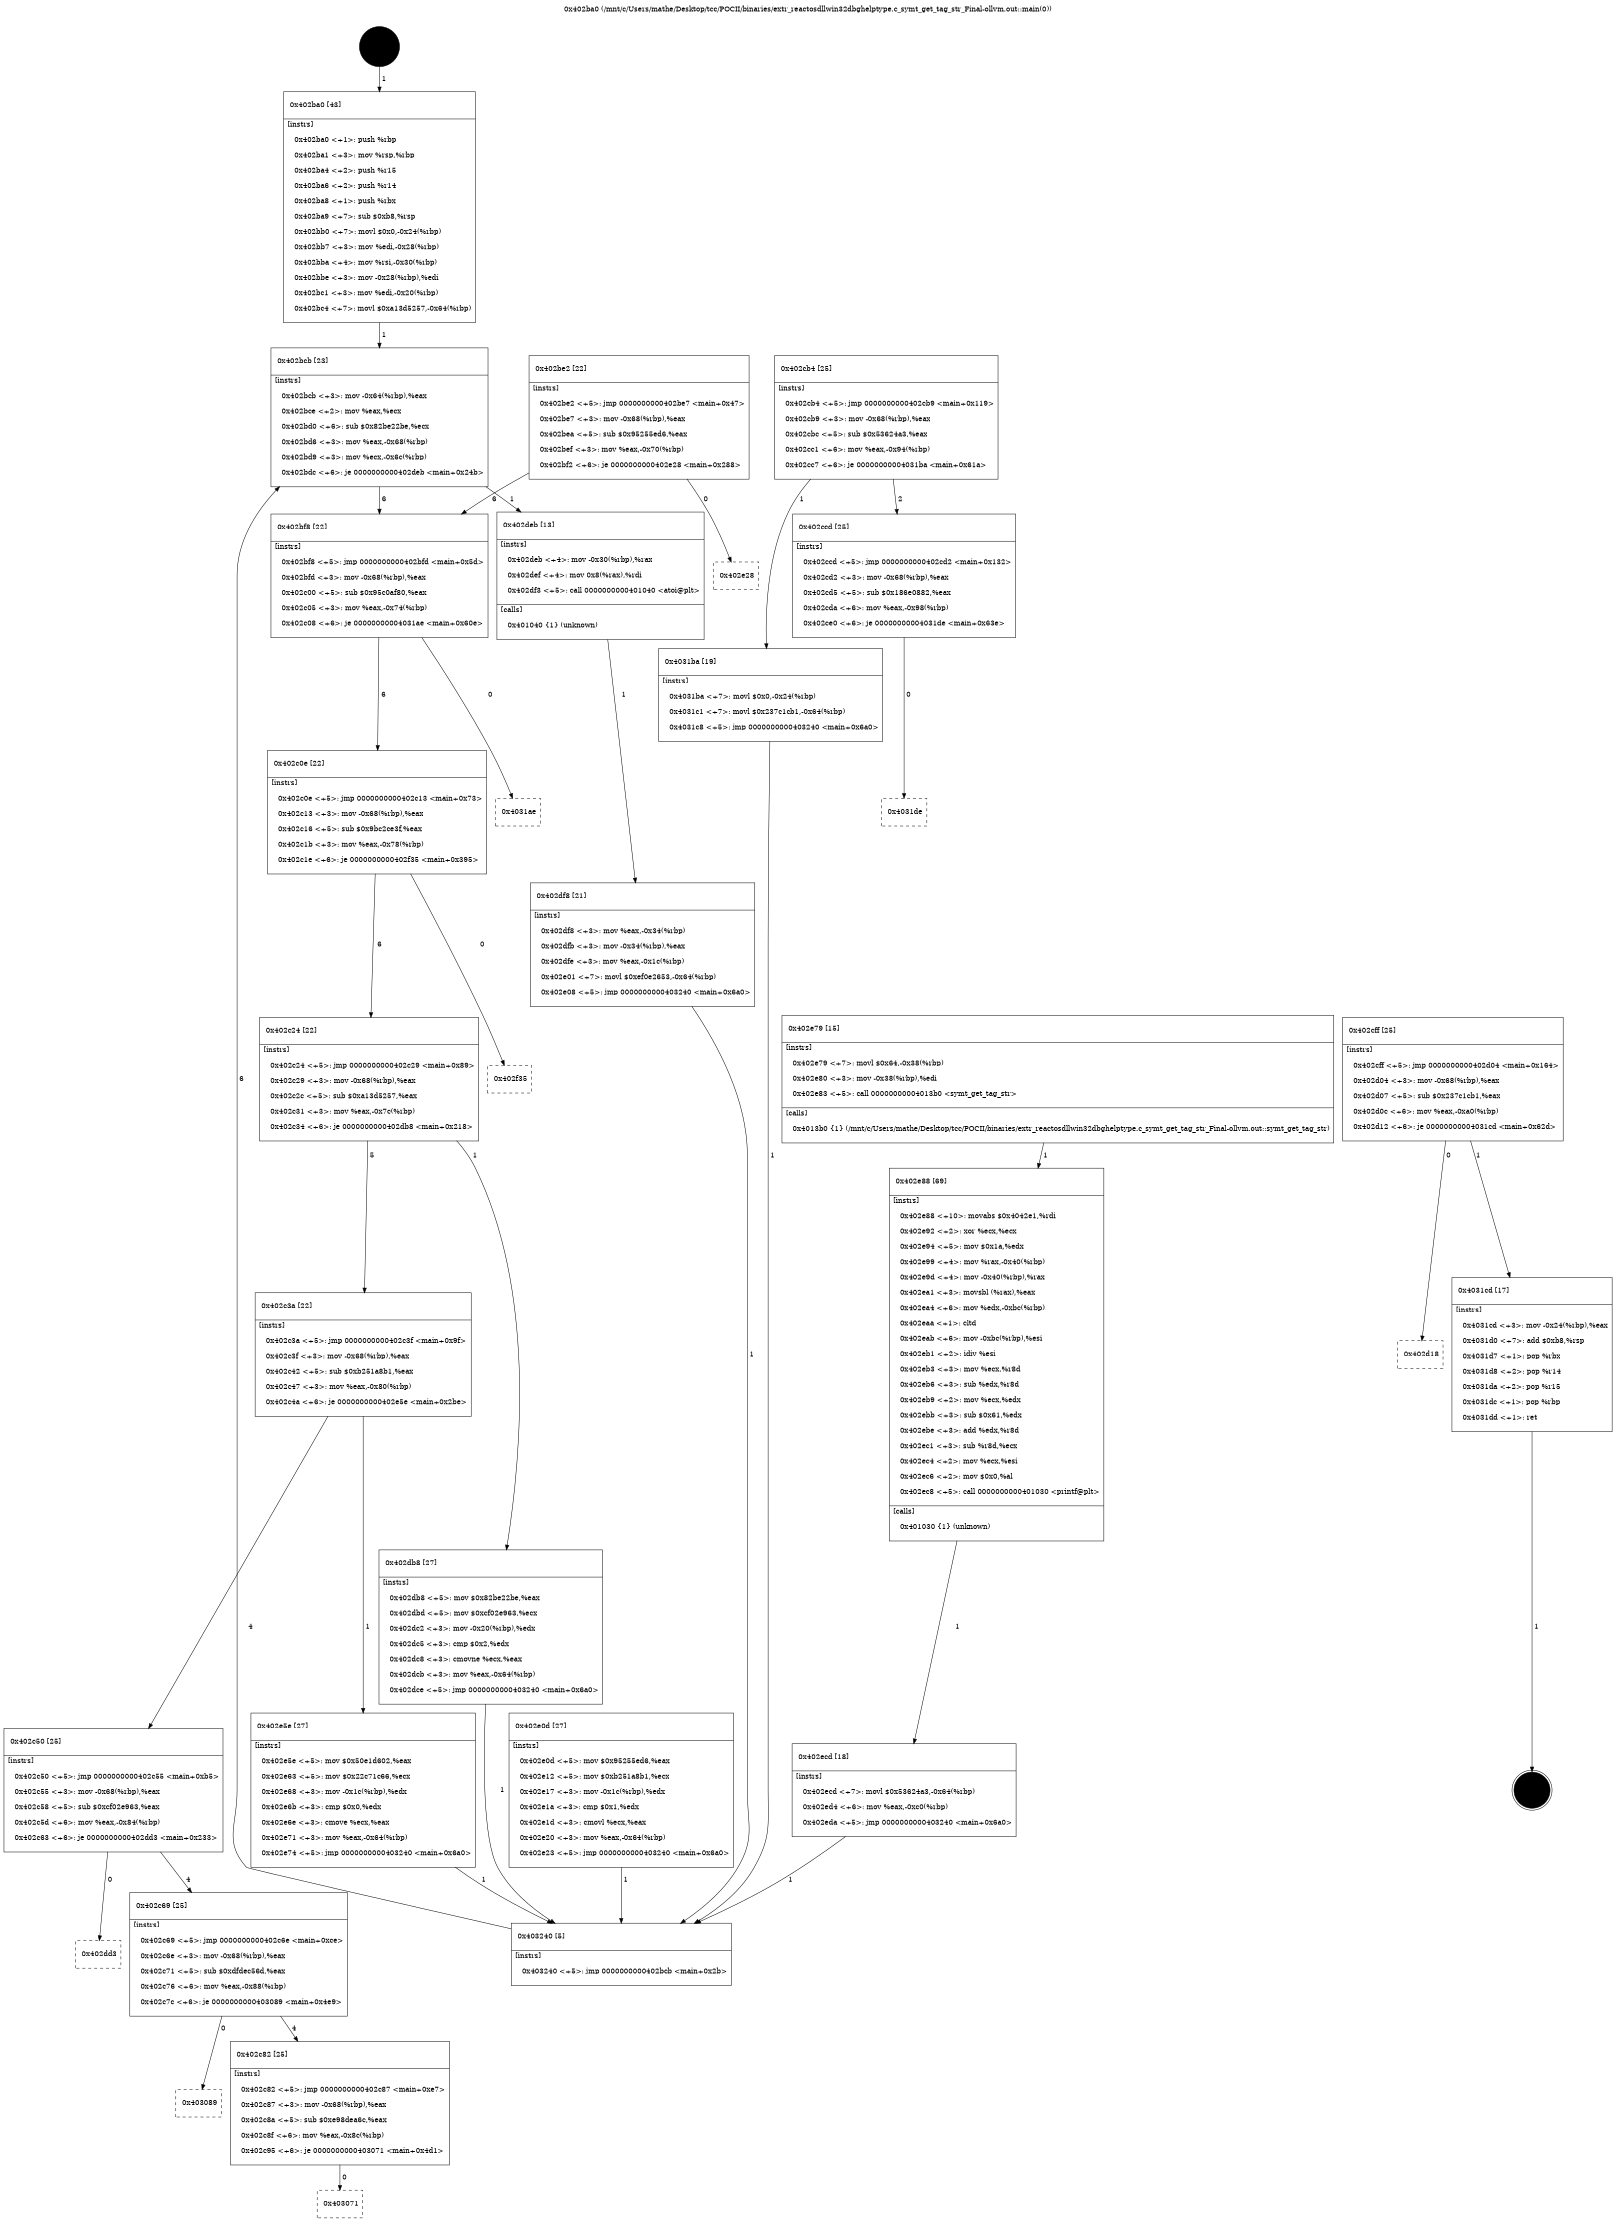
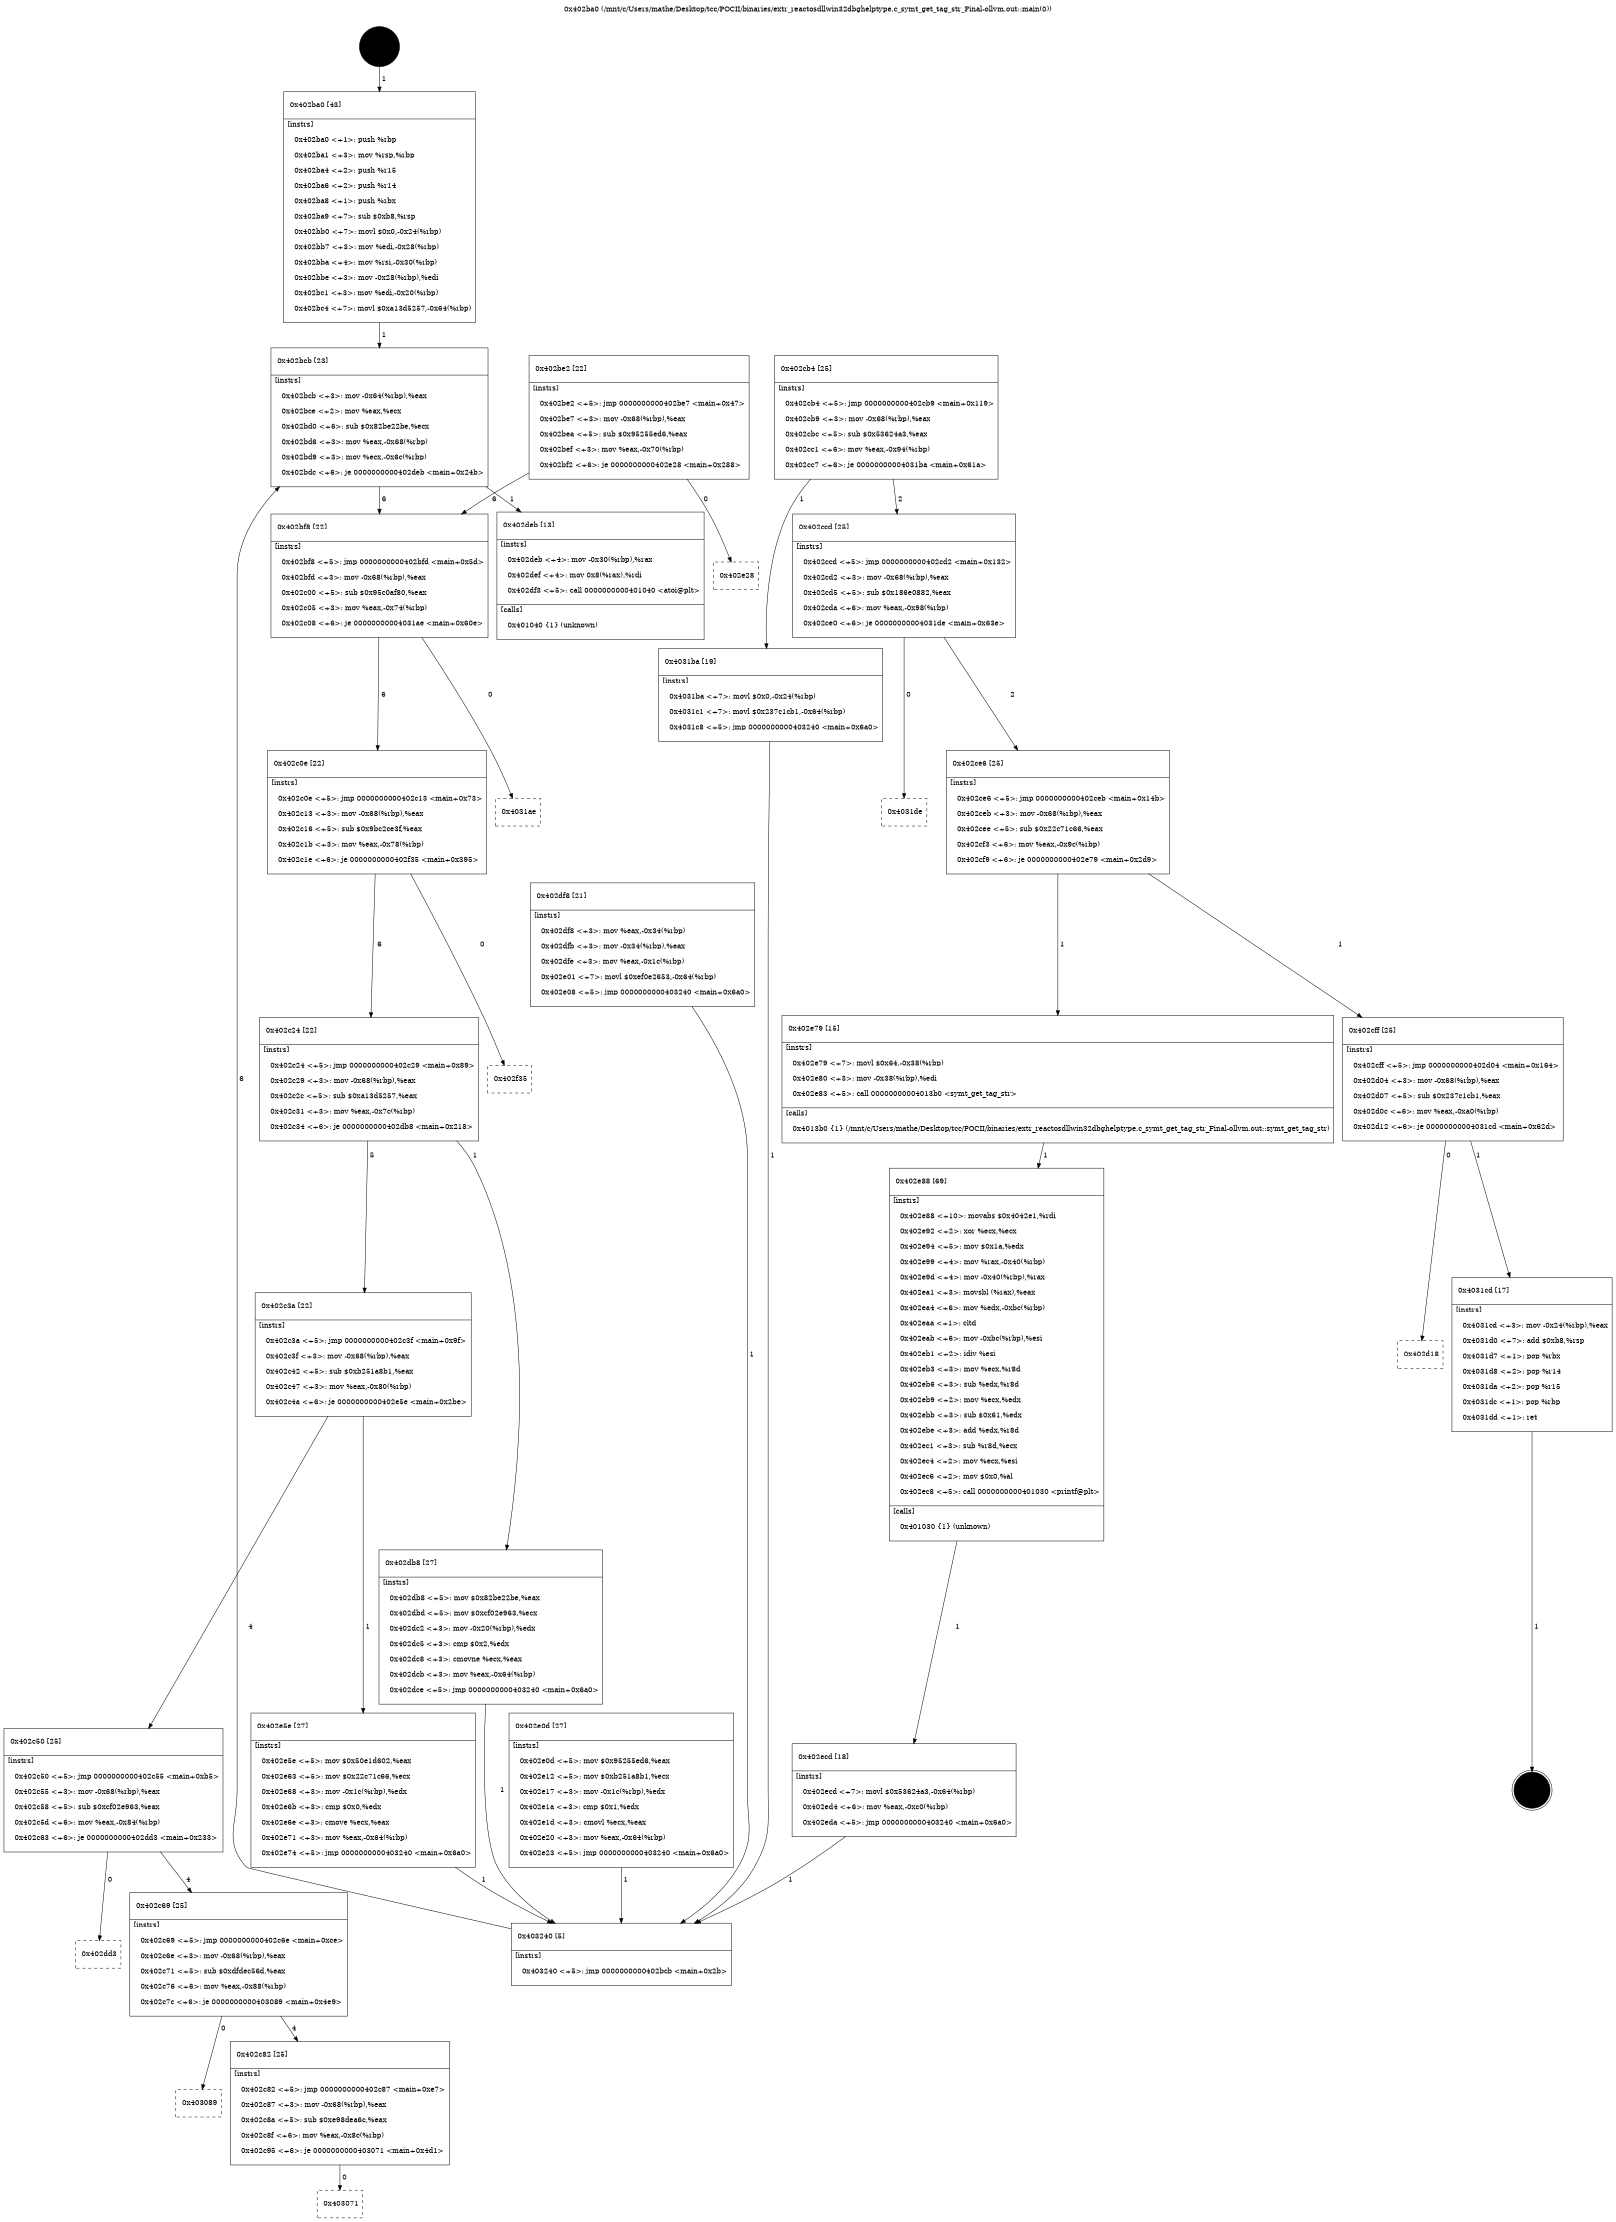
(621, 759) -> none
none -> (1058, 812)
